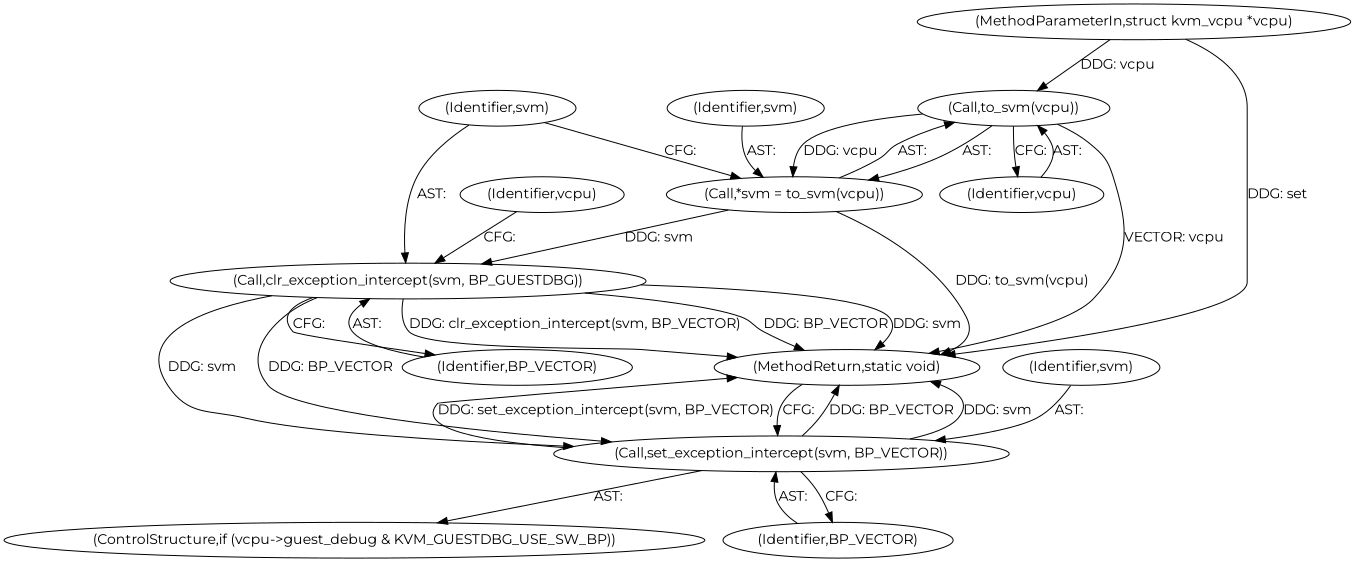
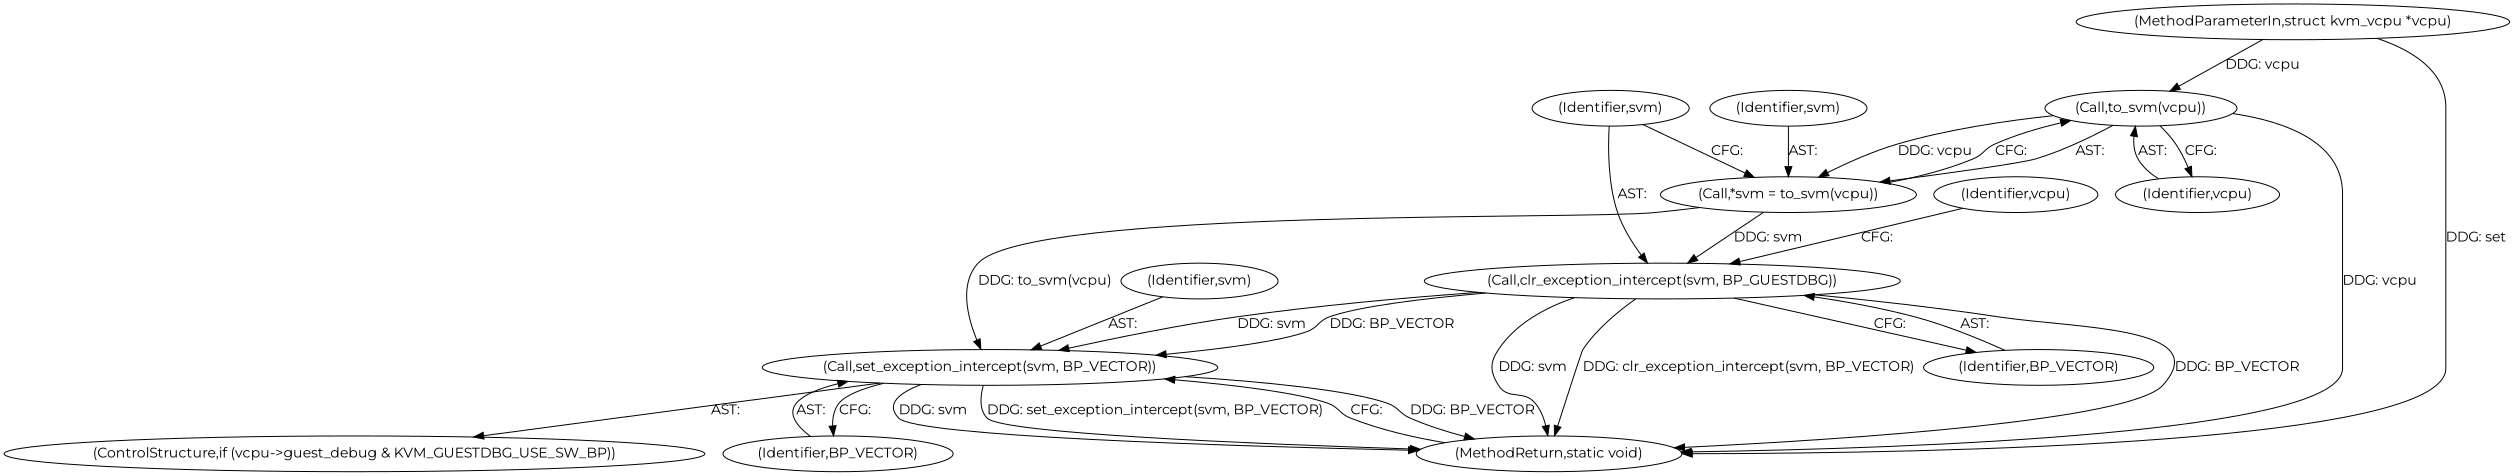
(915, 151) -> (2013, 151)
(1174, 238) -> (2380, 281)
(927, 268) -> (1296, 220)
